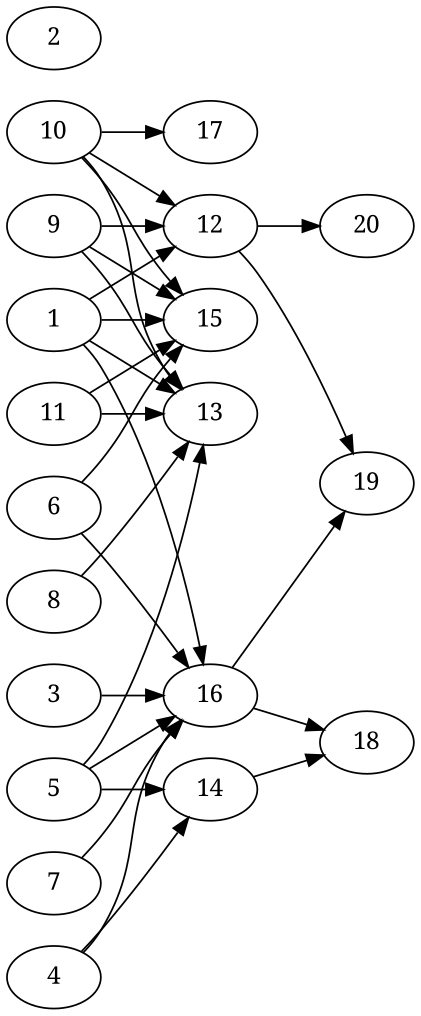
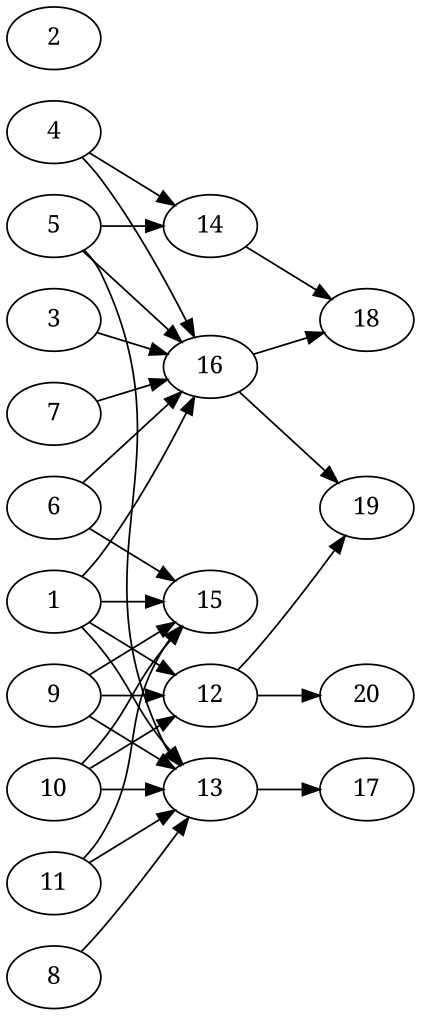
(124, 132) -> (280, 789)
